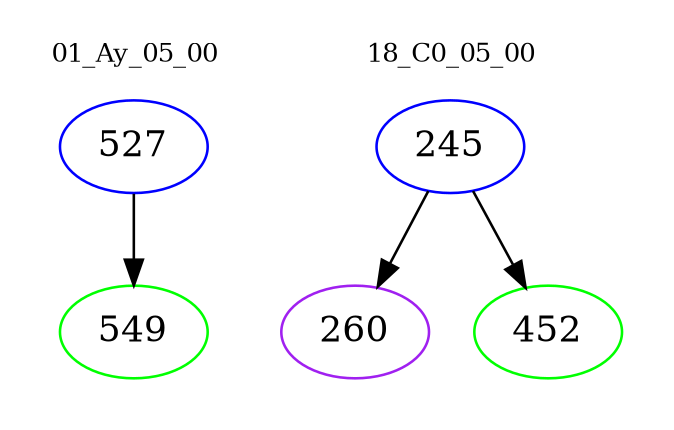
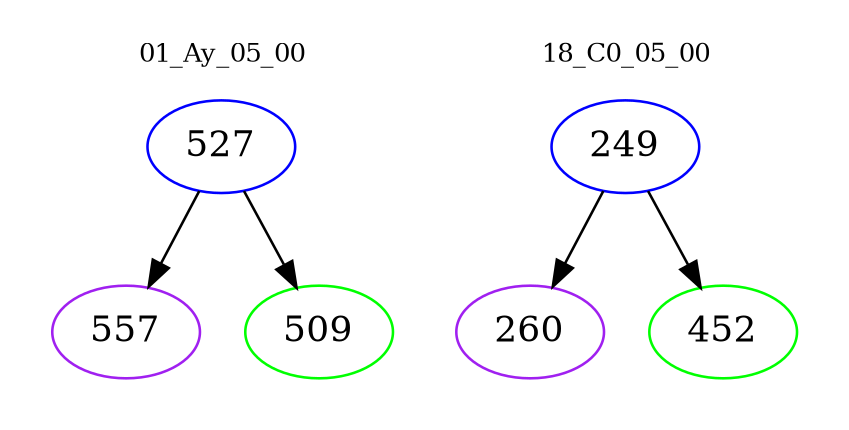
(450, 147) -> (625, 147)
none -> (126, 332)
(134, 332) -> (319, 332)
